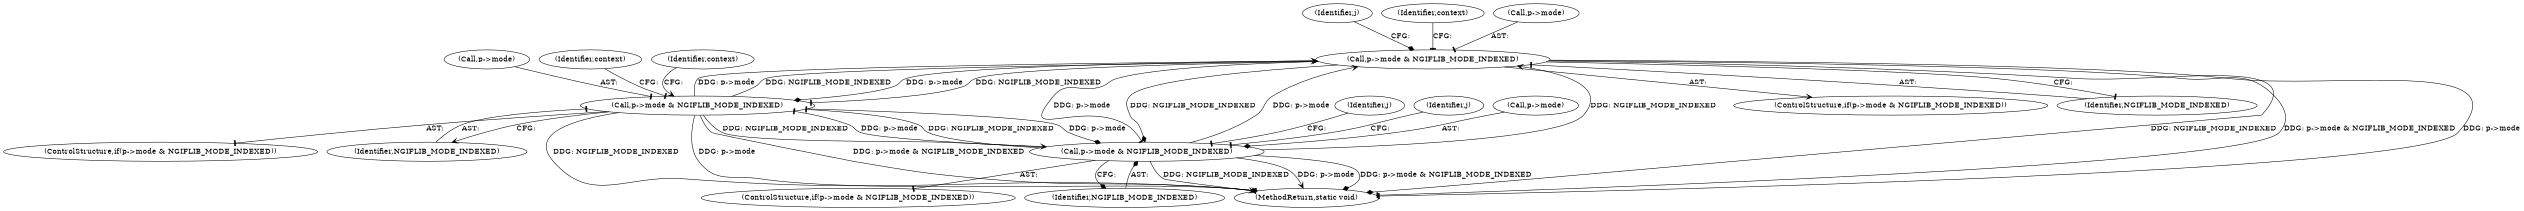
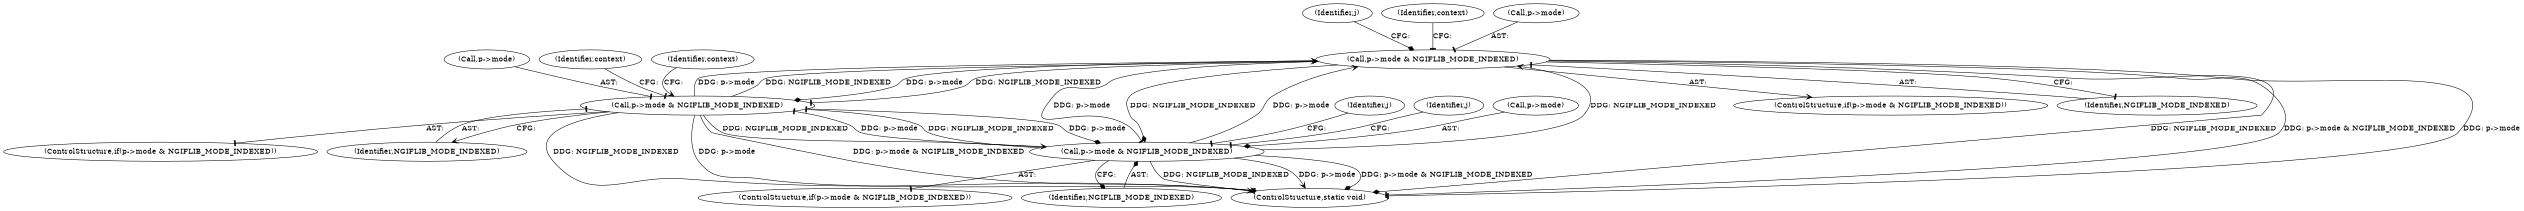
(1307, 198) -> (1310, 198)
